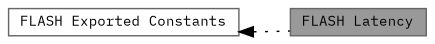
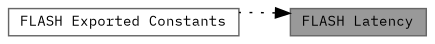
(272, 32) -> (257, 13)
